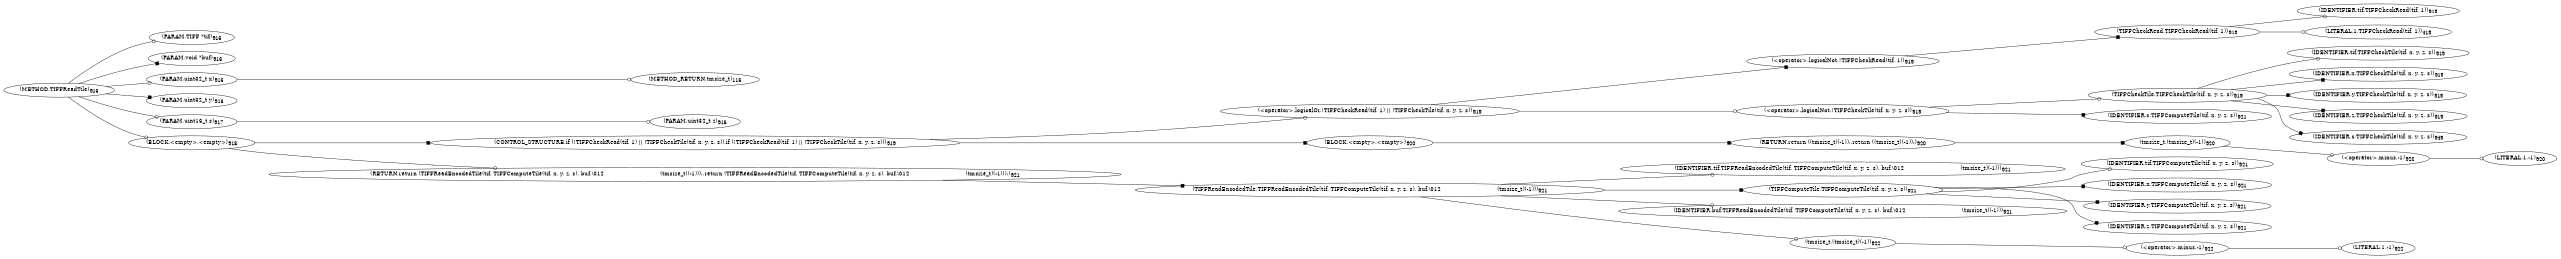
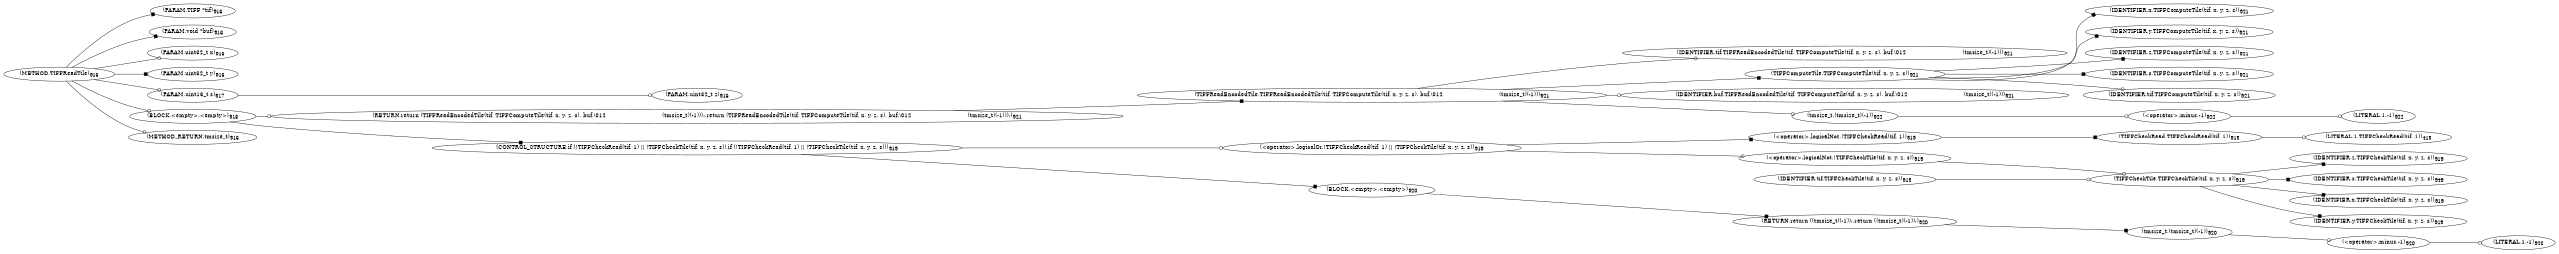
(2378, 11) -> none
(108, 58) -> (105, 35)
(2256, 71) -> (2011, 180)
(737, 79) -> (234, 137)
(432, 80) -> (102, 111)
(2014, 114) -> (2003, 74)
